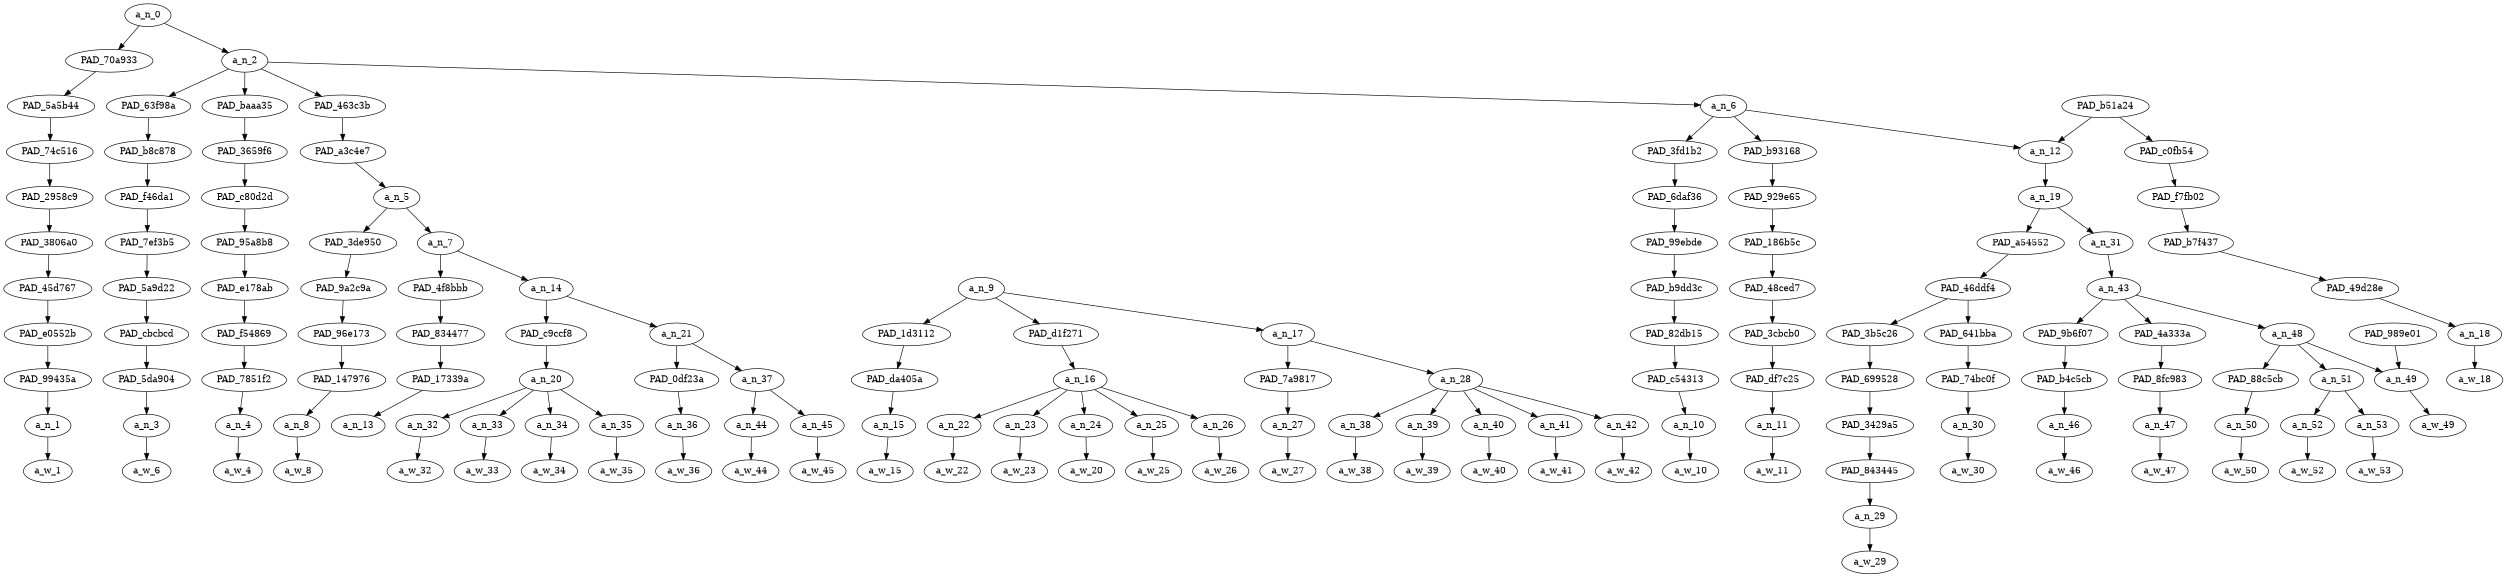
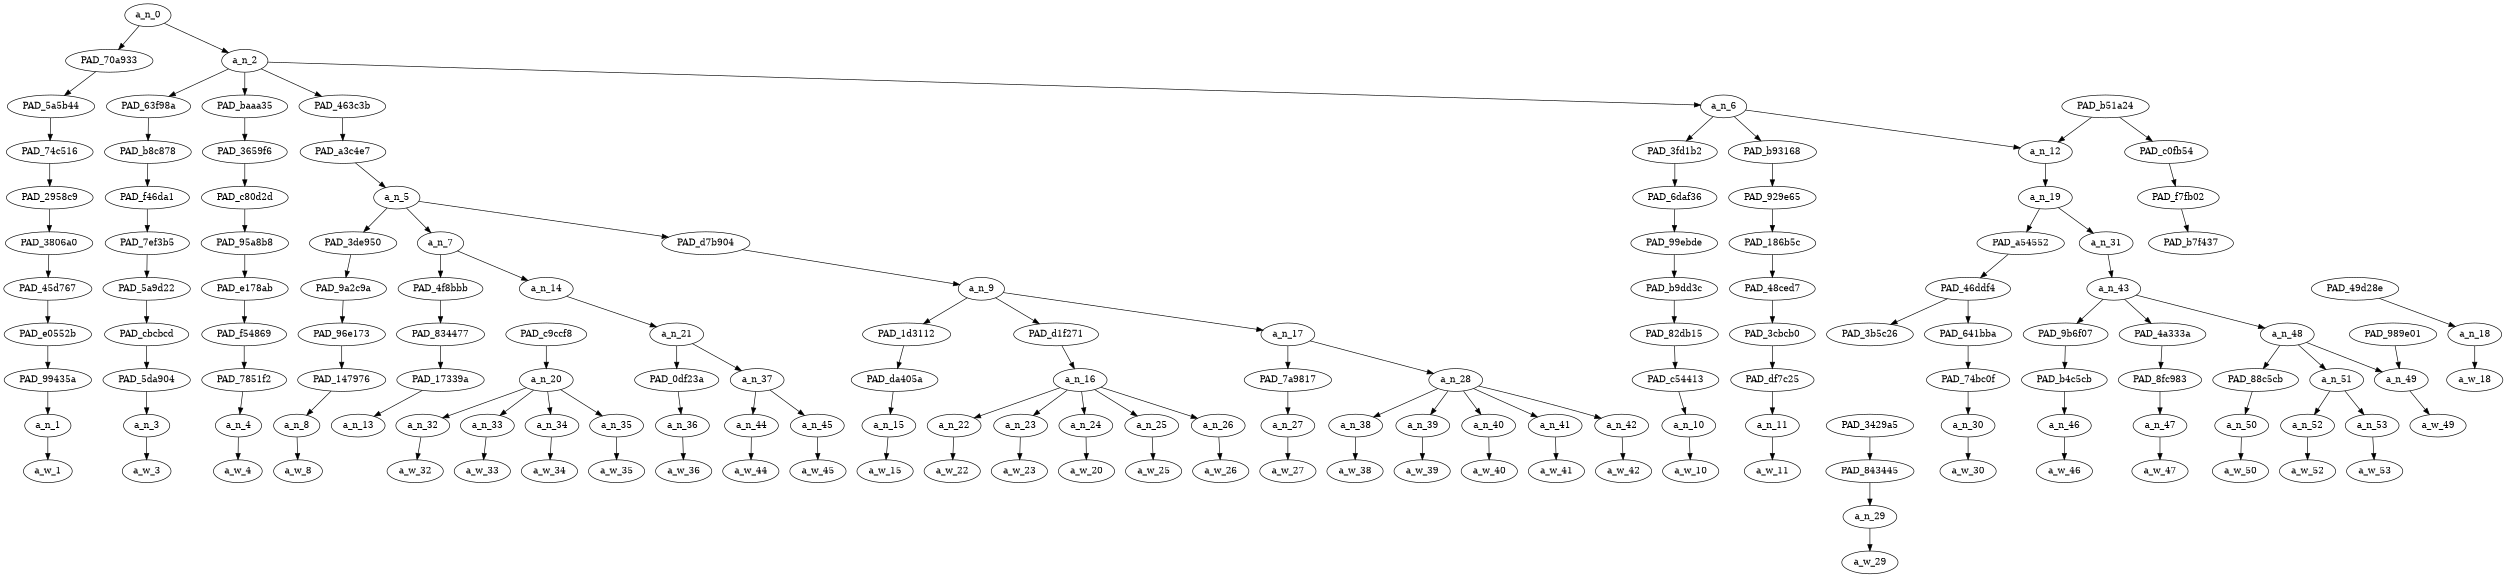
none -> (706, 243)
(2270, 265) -> none
(546, 308) -> none
(1675, 380) -> (1675, 380)
(1870, 380) -> none
(147, 471) -> (147, 471)
